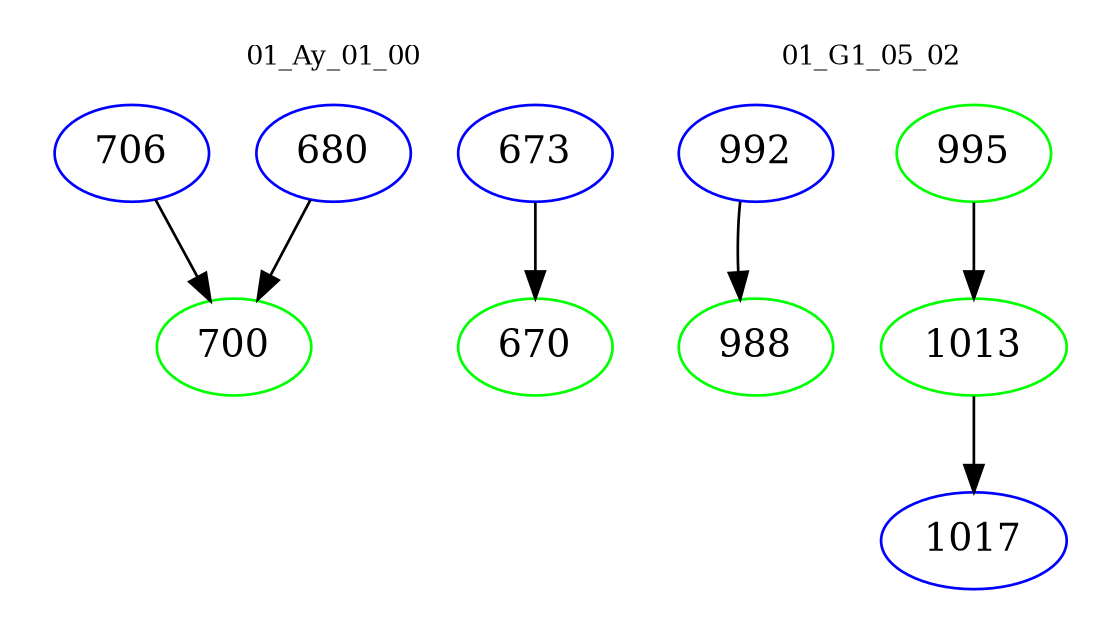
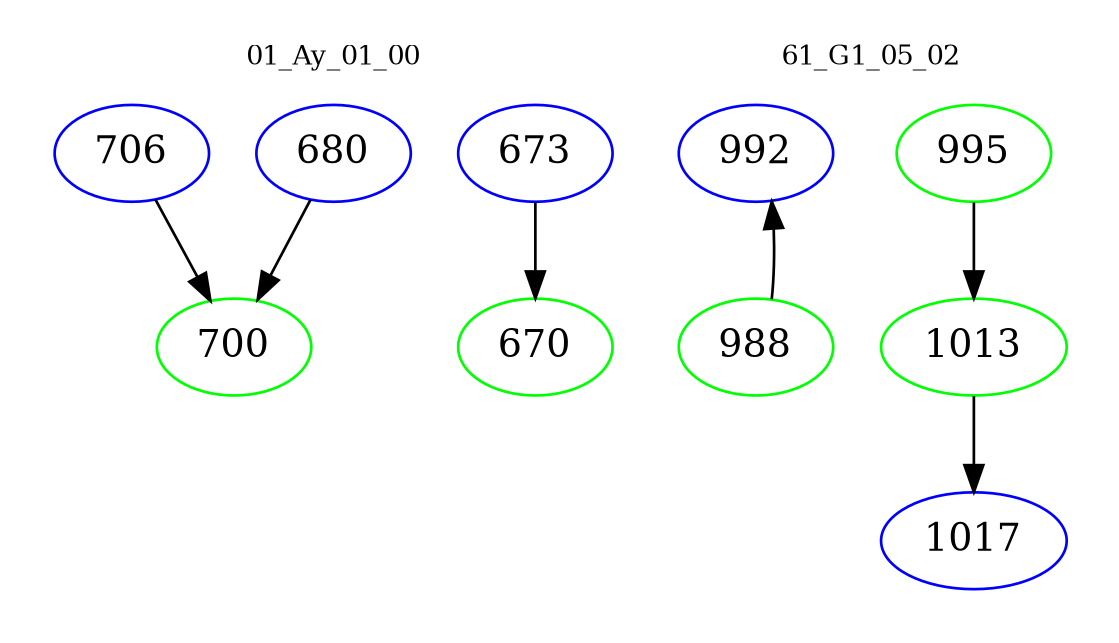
(872, 58) -> (872, 58)
(738, 237) -> (774, 264)
